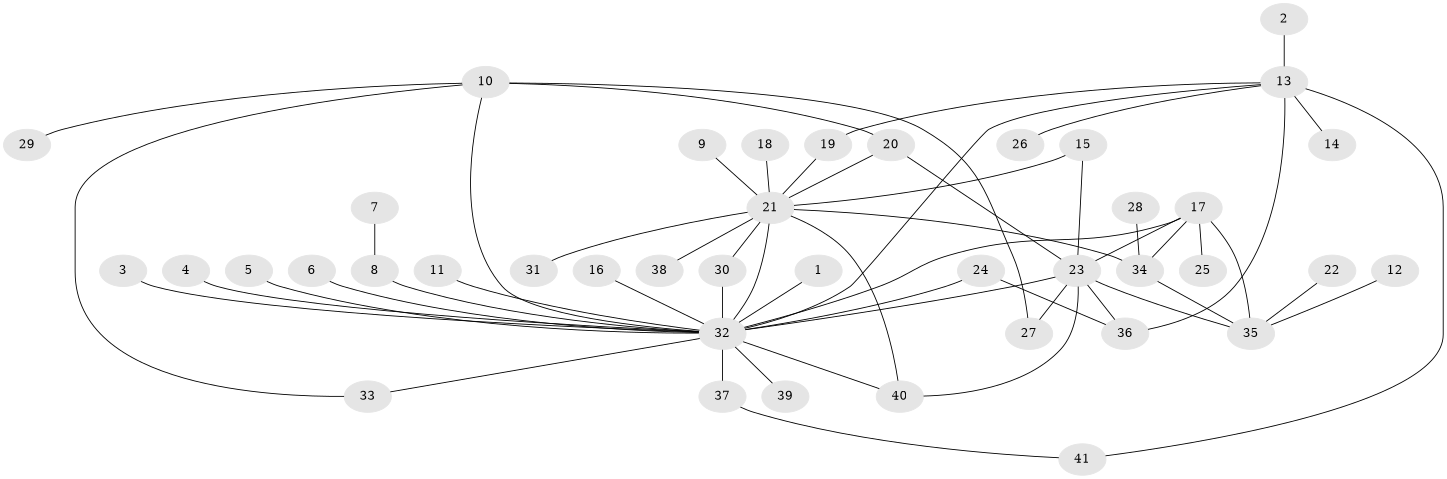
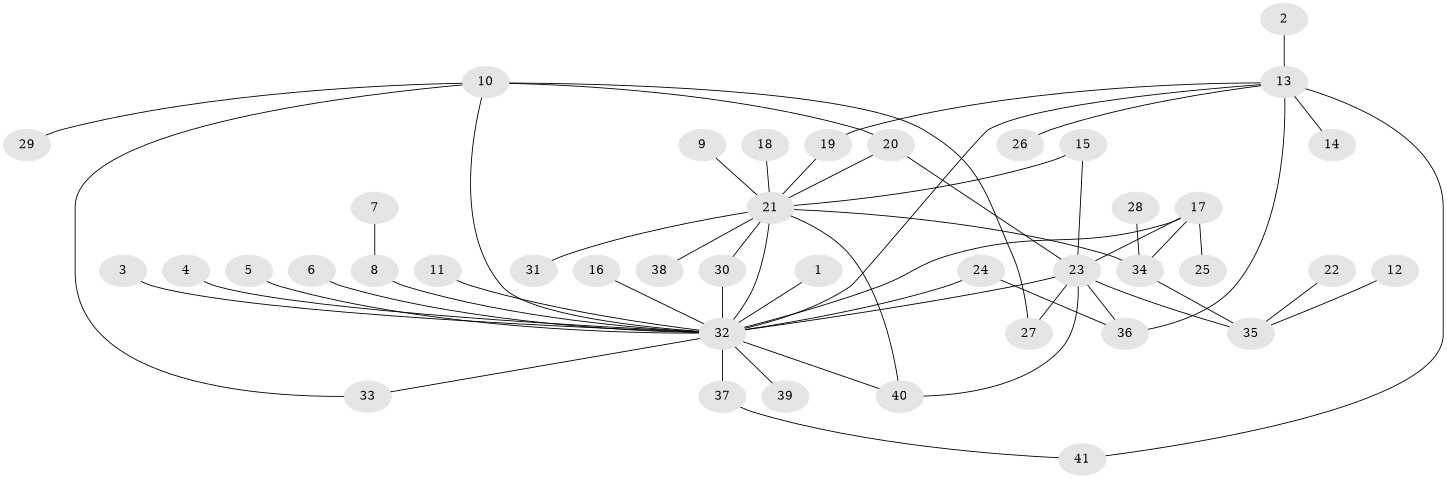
(1239, 266) -> none
